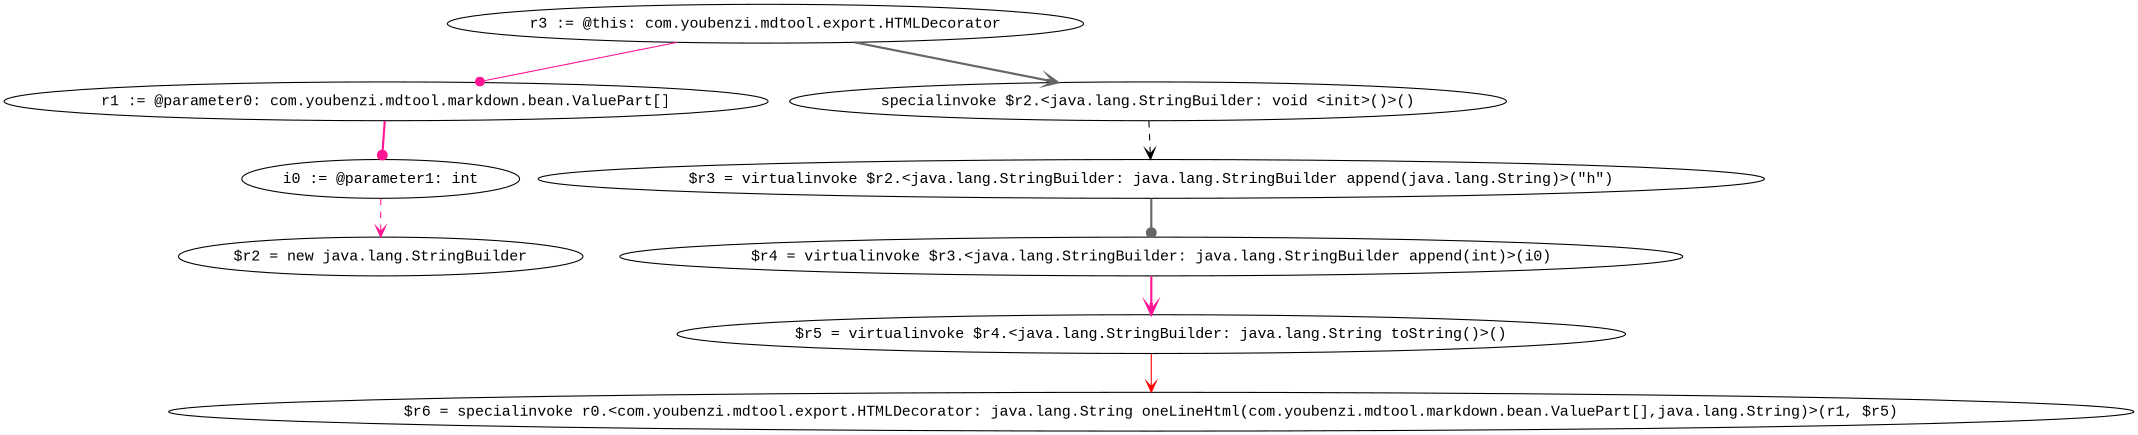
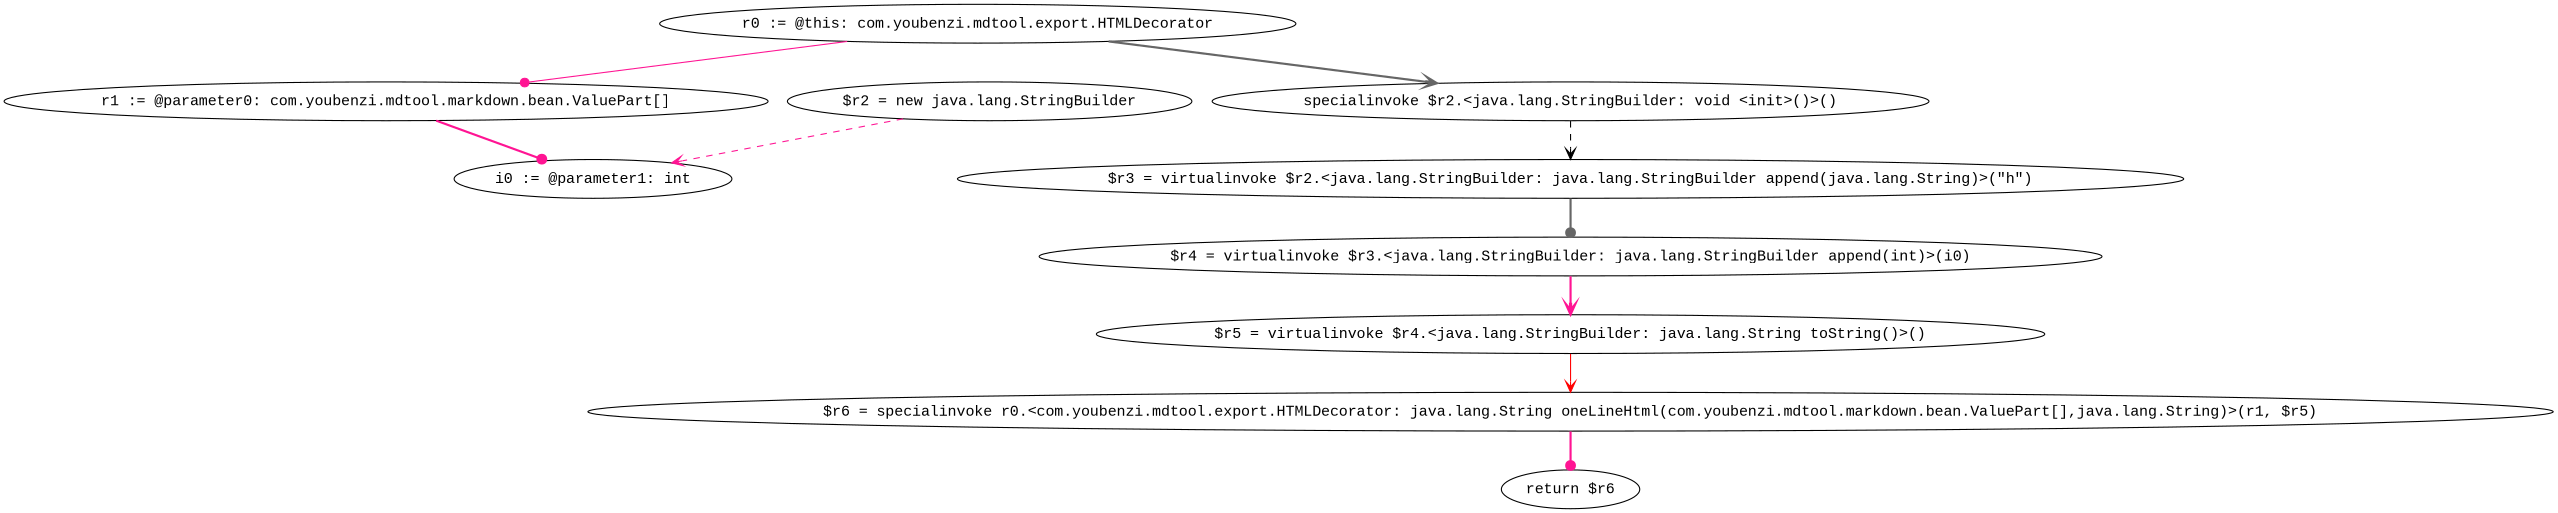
(765, 24) -> (978, 24)
(381, 212) -> (793, 140)
none -> (1571, 489)
